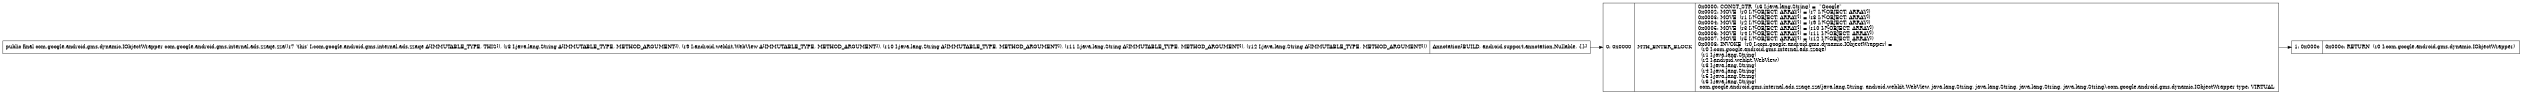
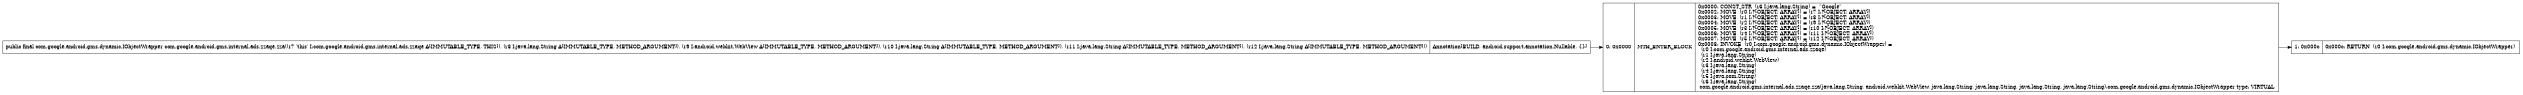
(1727, 77) -> (1727, 77)
